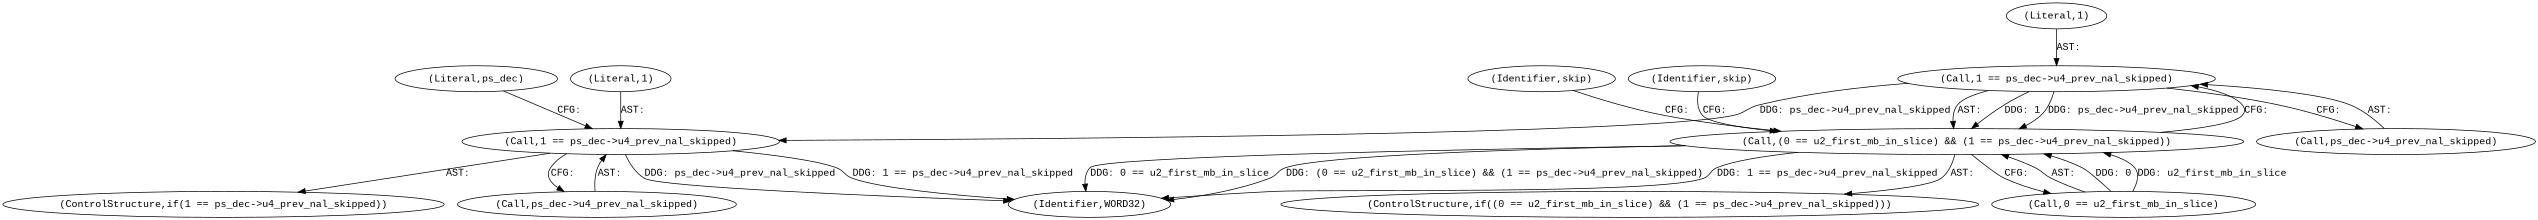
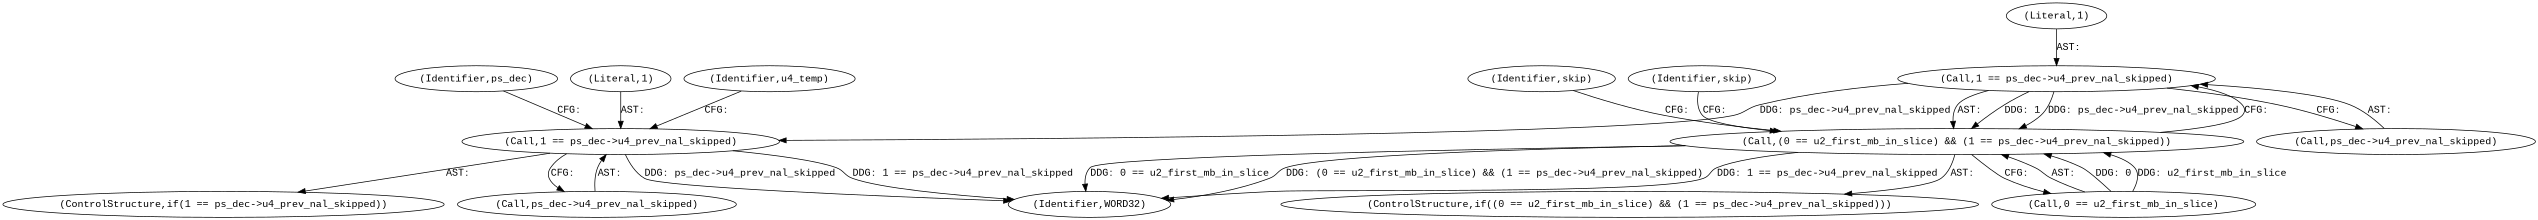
(476, 79) -> (476, 79)
none -> (770, 79)
